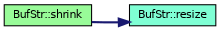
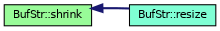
(105, 22) -> (116, 8)
